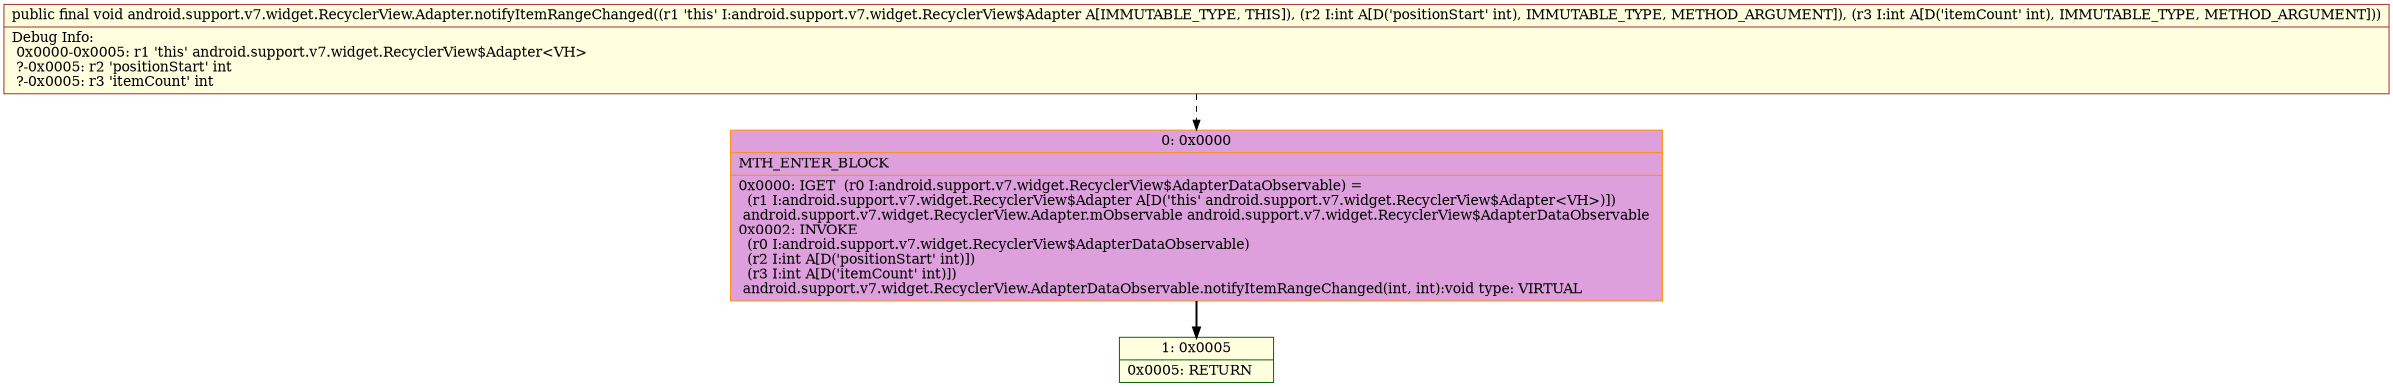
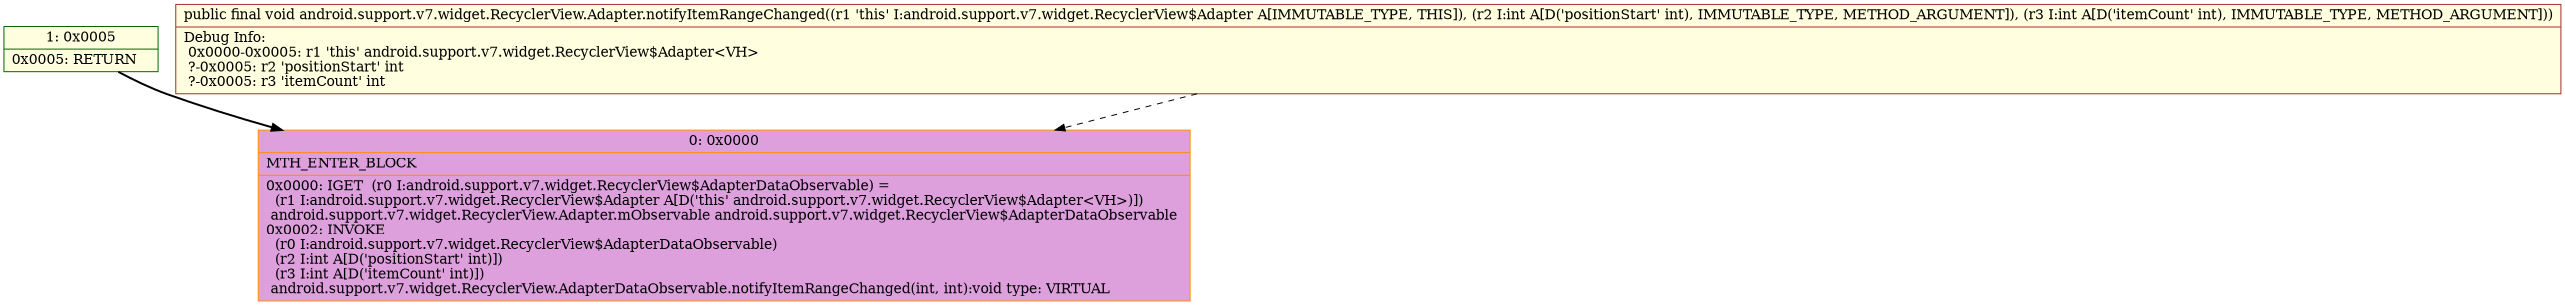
(1196, 314) -> (194, 103)
